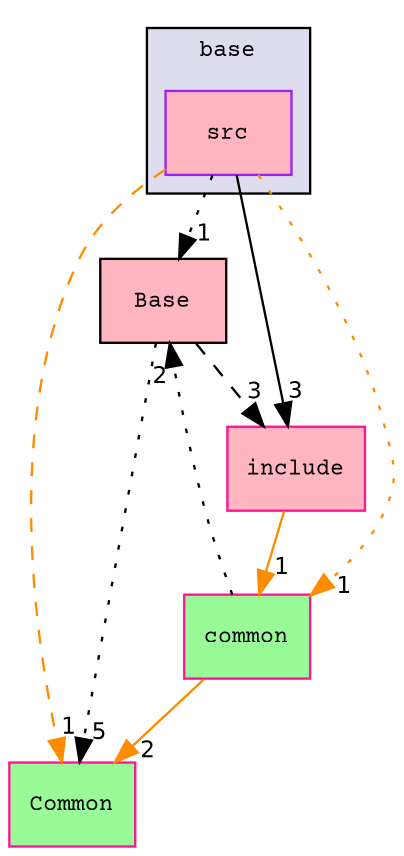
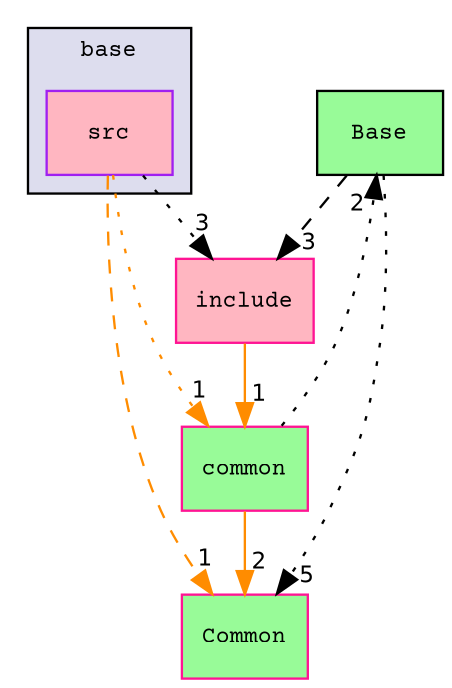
(200, 208) -> none
(260, 289) -> (170, 208)
(163, 301) -> (380, 133)
